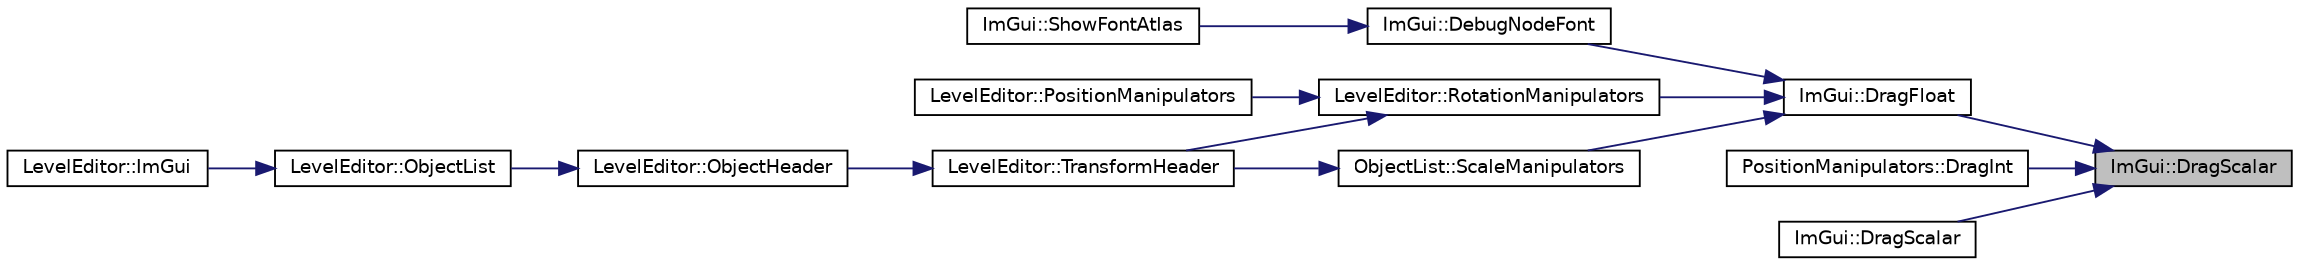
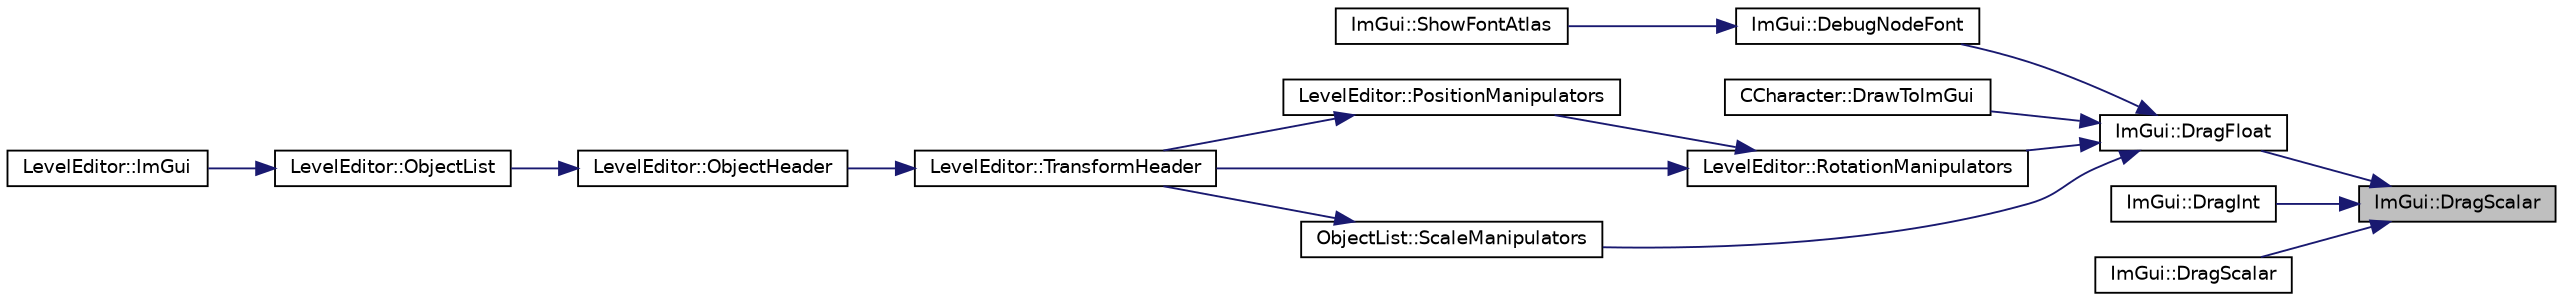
none -> (1858, 97)
none -> (1249, 135)
(1877, 168) -> (2194, 204)
